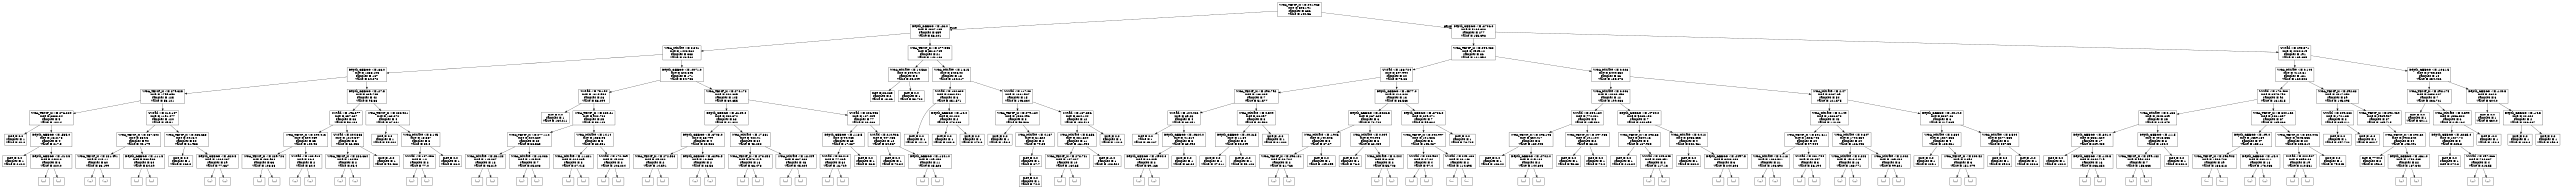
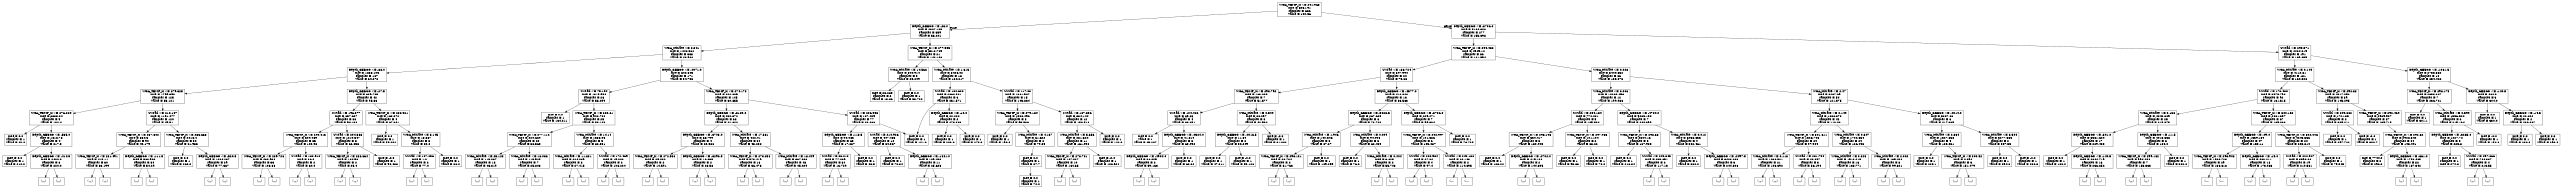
(873, 128) -> (892, 128)
